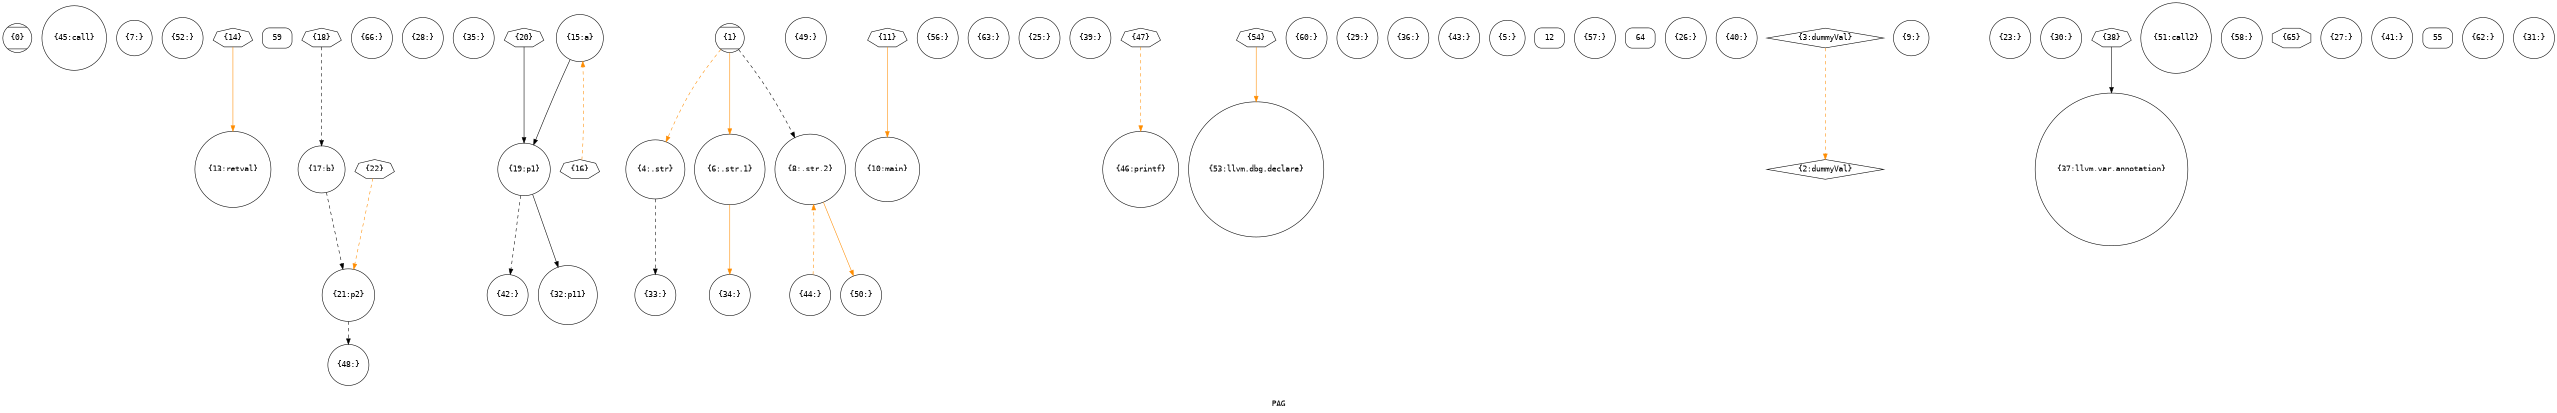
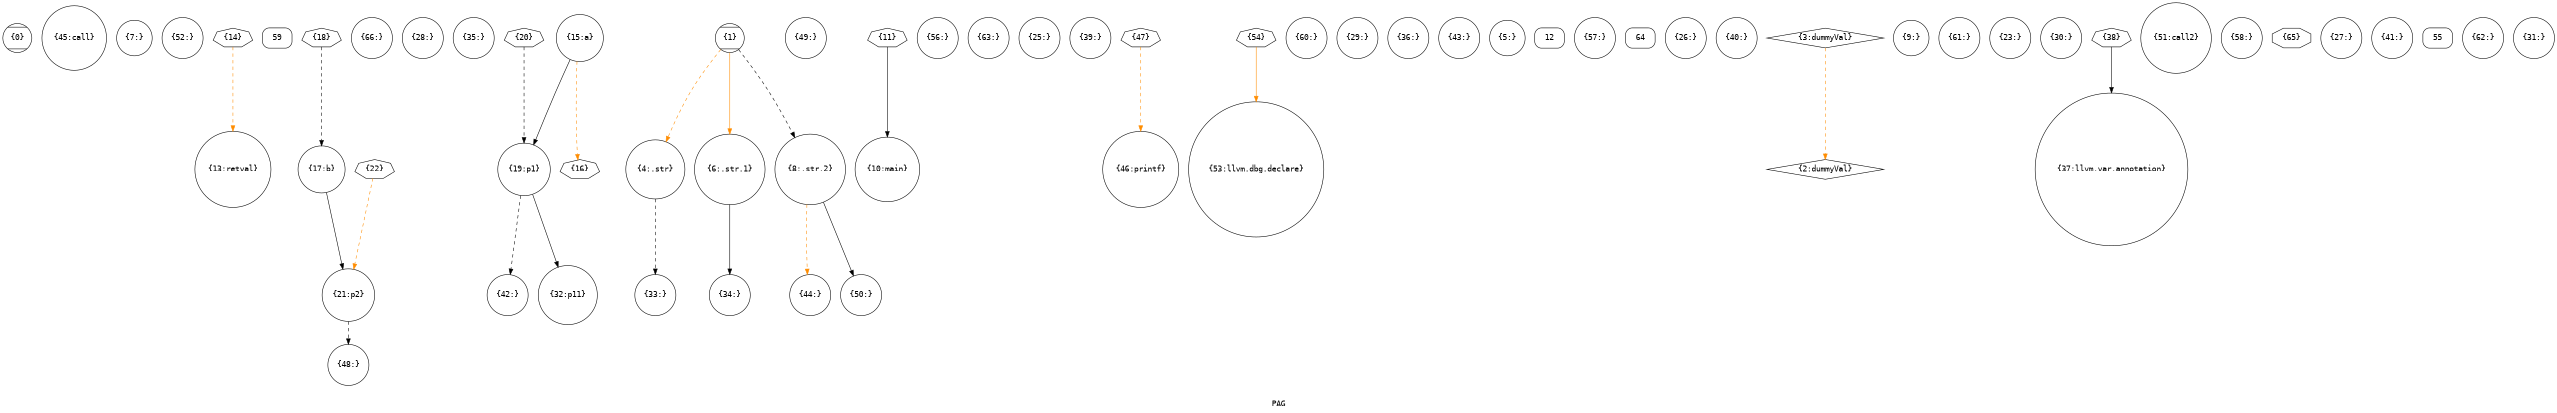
none -> (1959, 38)
(233, 86) -> (233, 86)
(887, 89) -> (887, 89)
(524, 92) -> (524, 92)
(584, 113) -> (576, 108)
(334, 228) -> (334, 228)
(837, 236) -> (837, 236)
(730, 237) -> (730, 237)
(814, 242) -> (807, 237)
